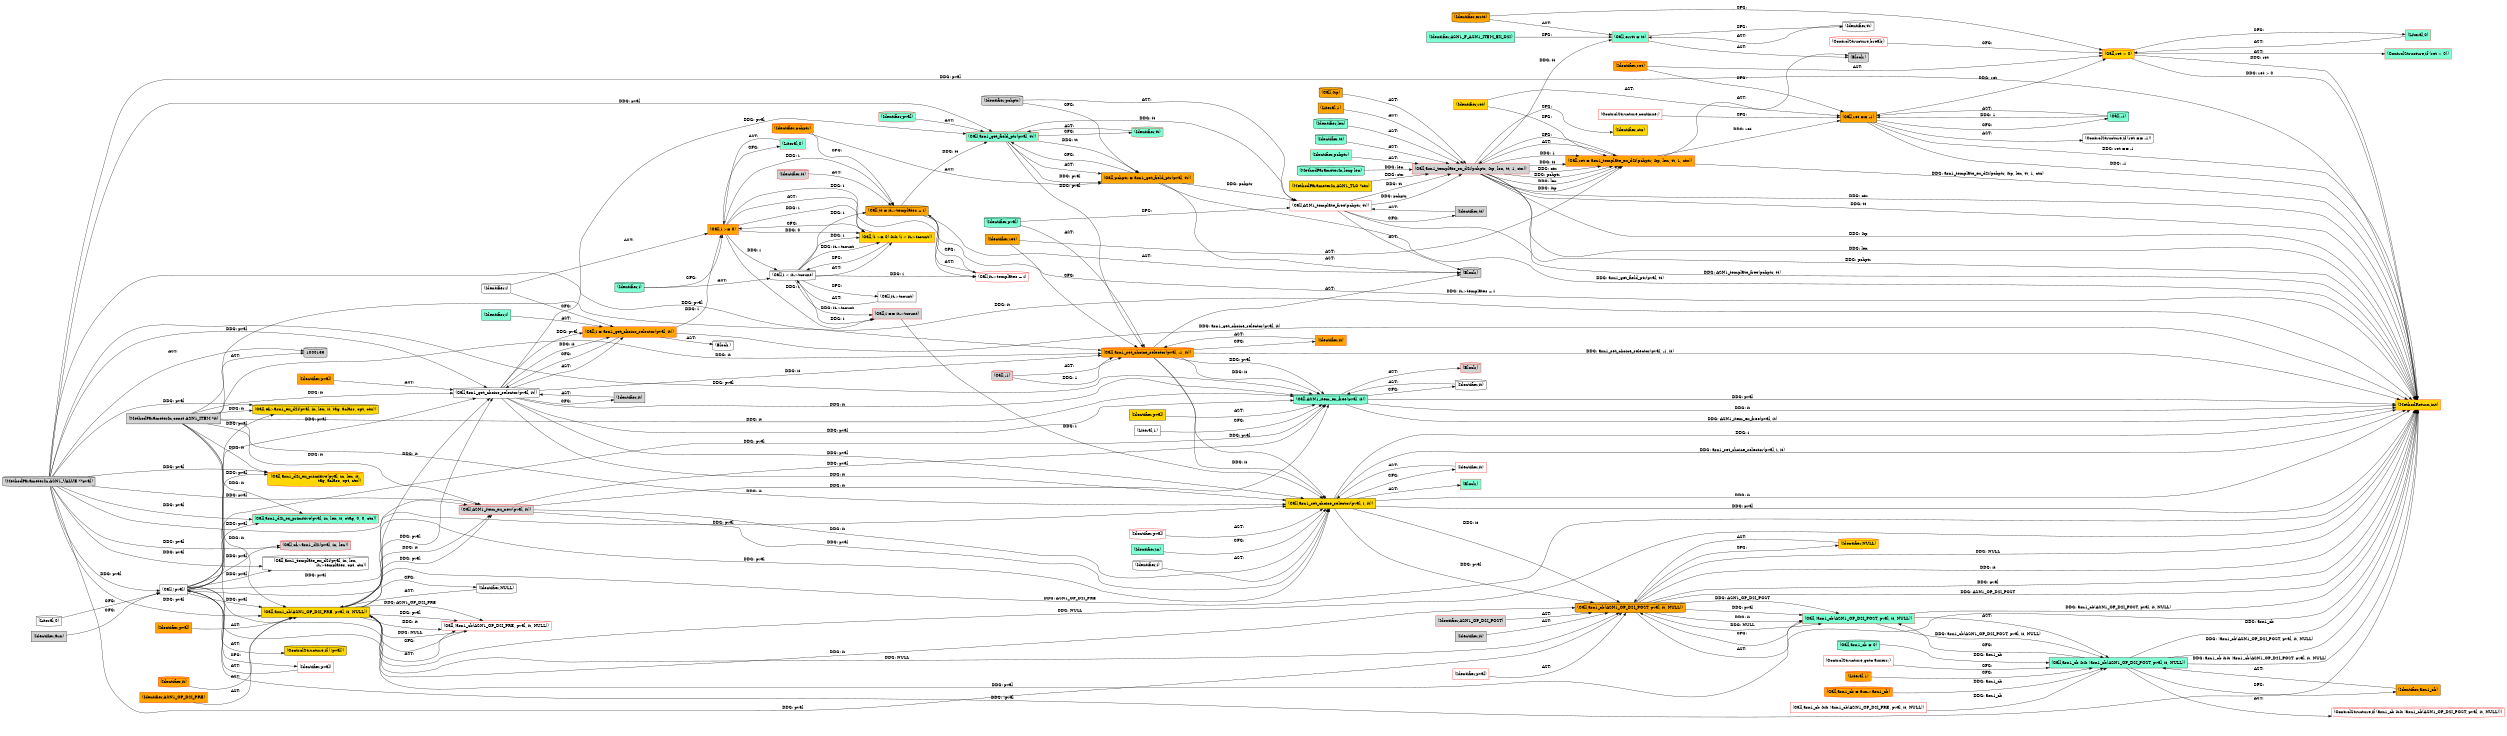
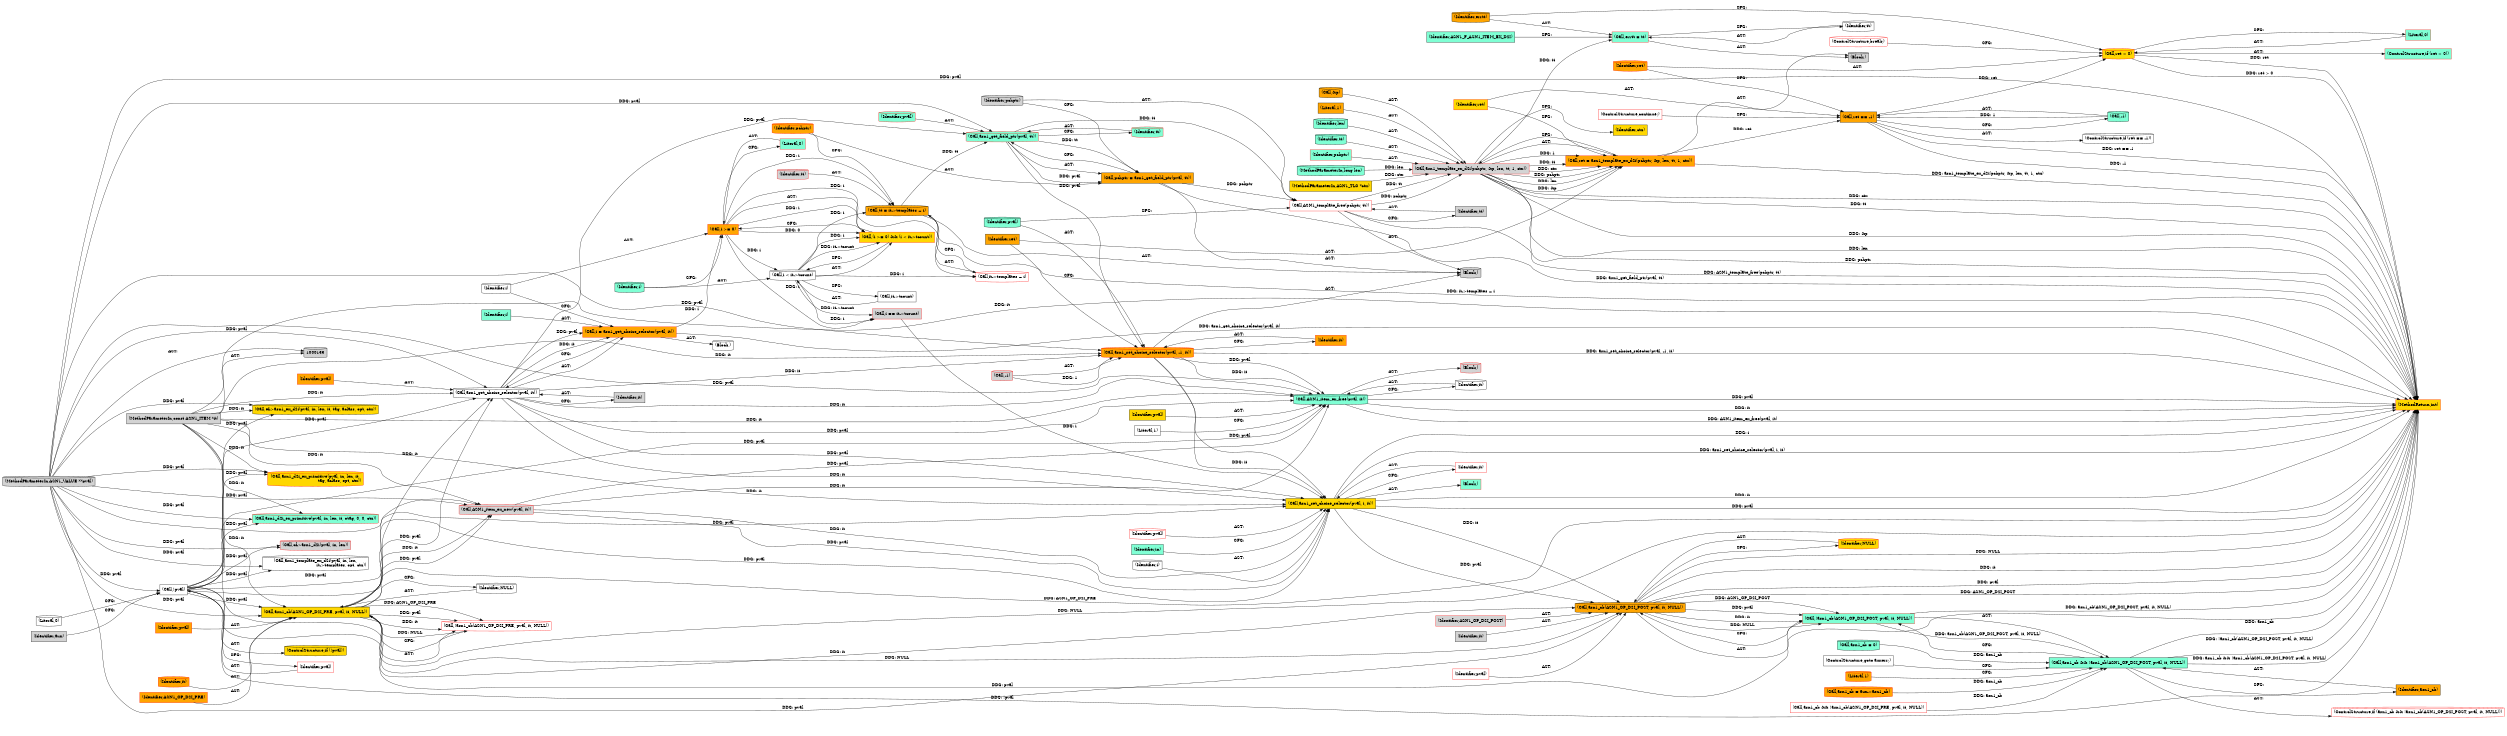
(1858, 661) -> (1858, 661)
